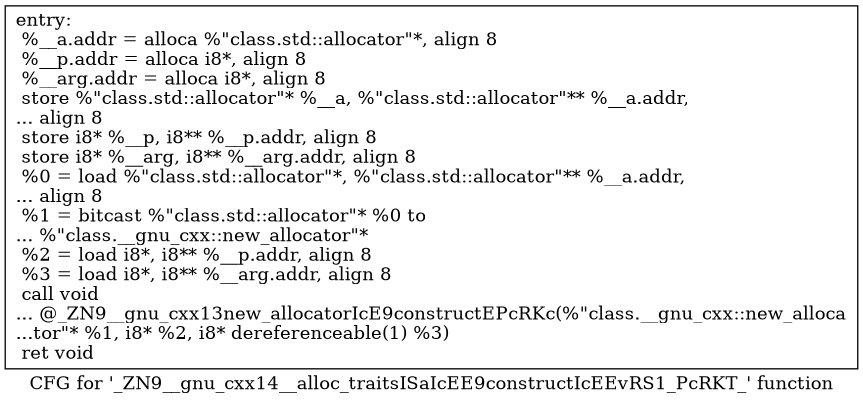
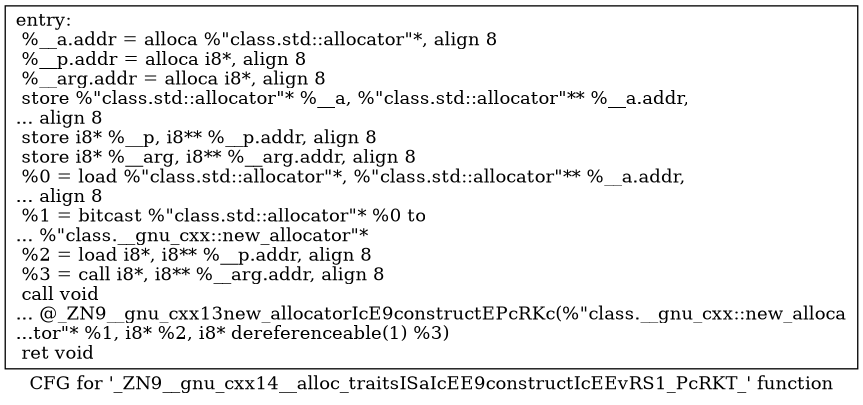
(204, 275) -> (200, 275)
